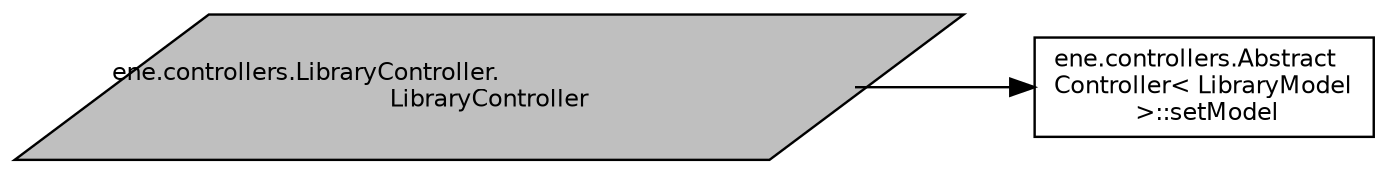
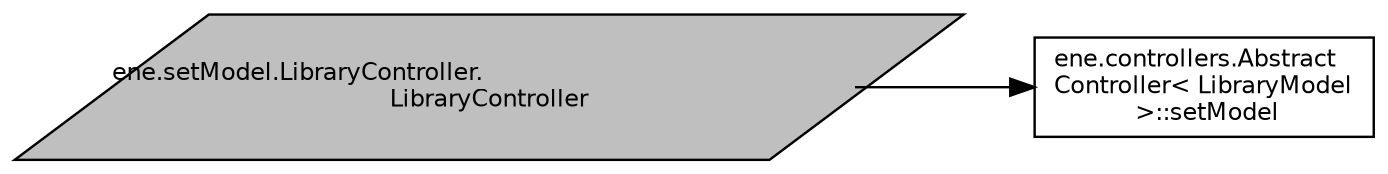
(489, 87) -> (489, 87)
